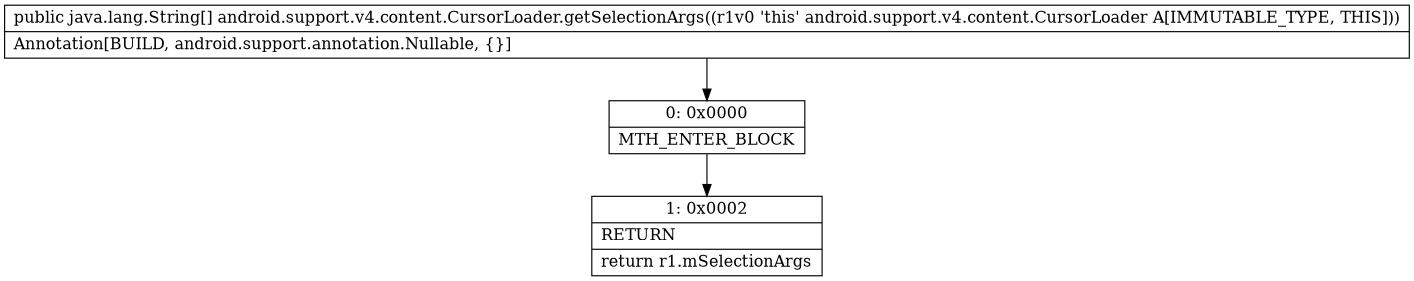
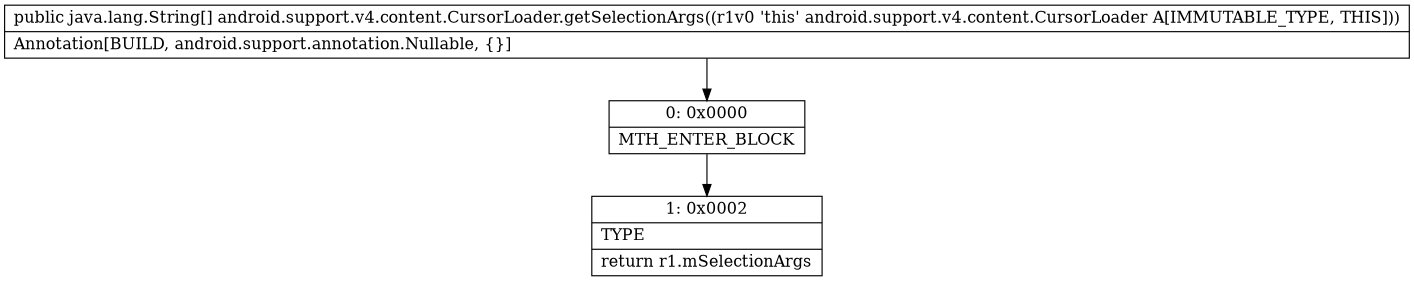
(638, 235) -> (623, 235)
